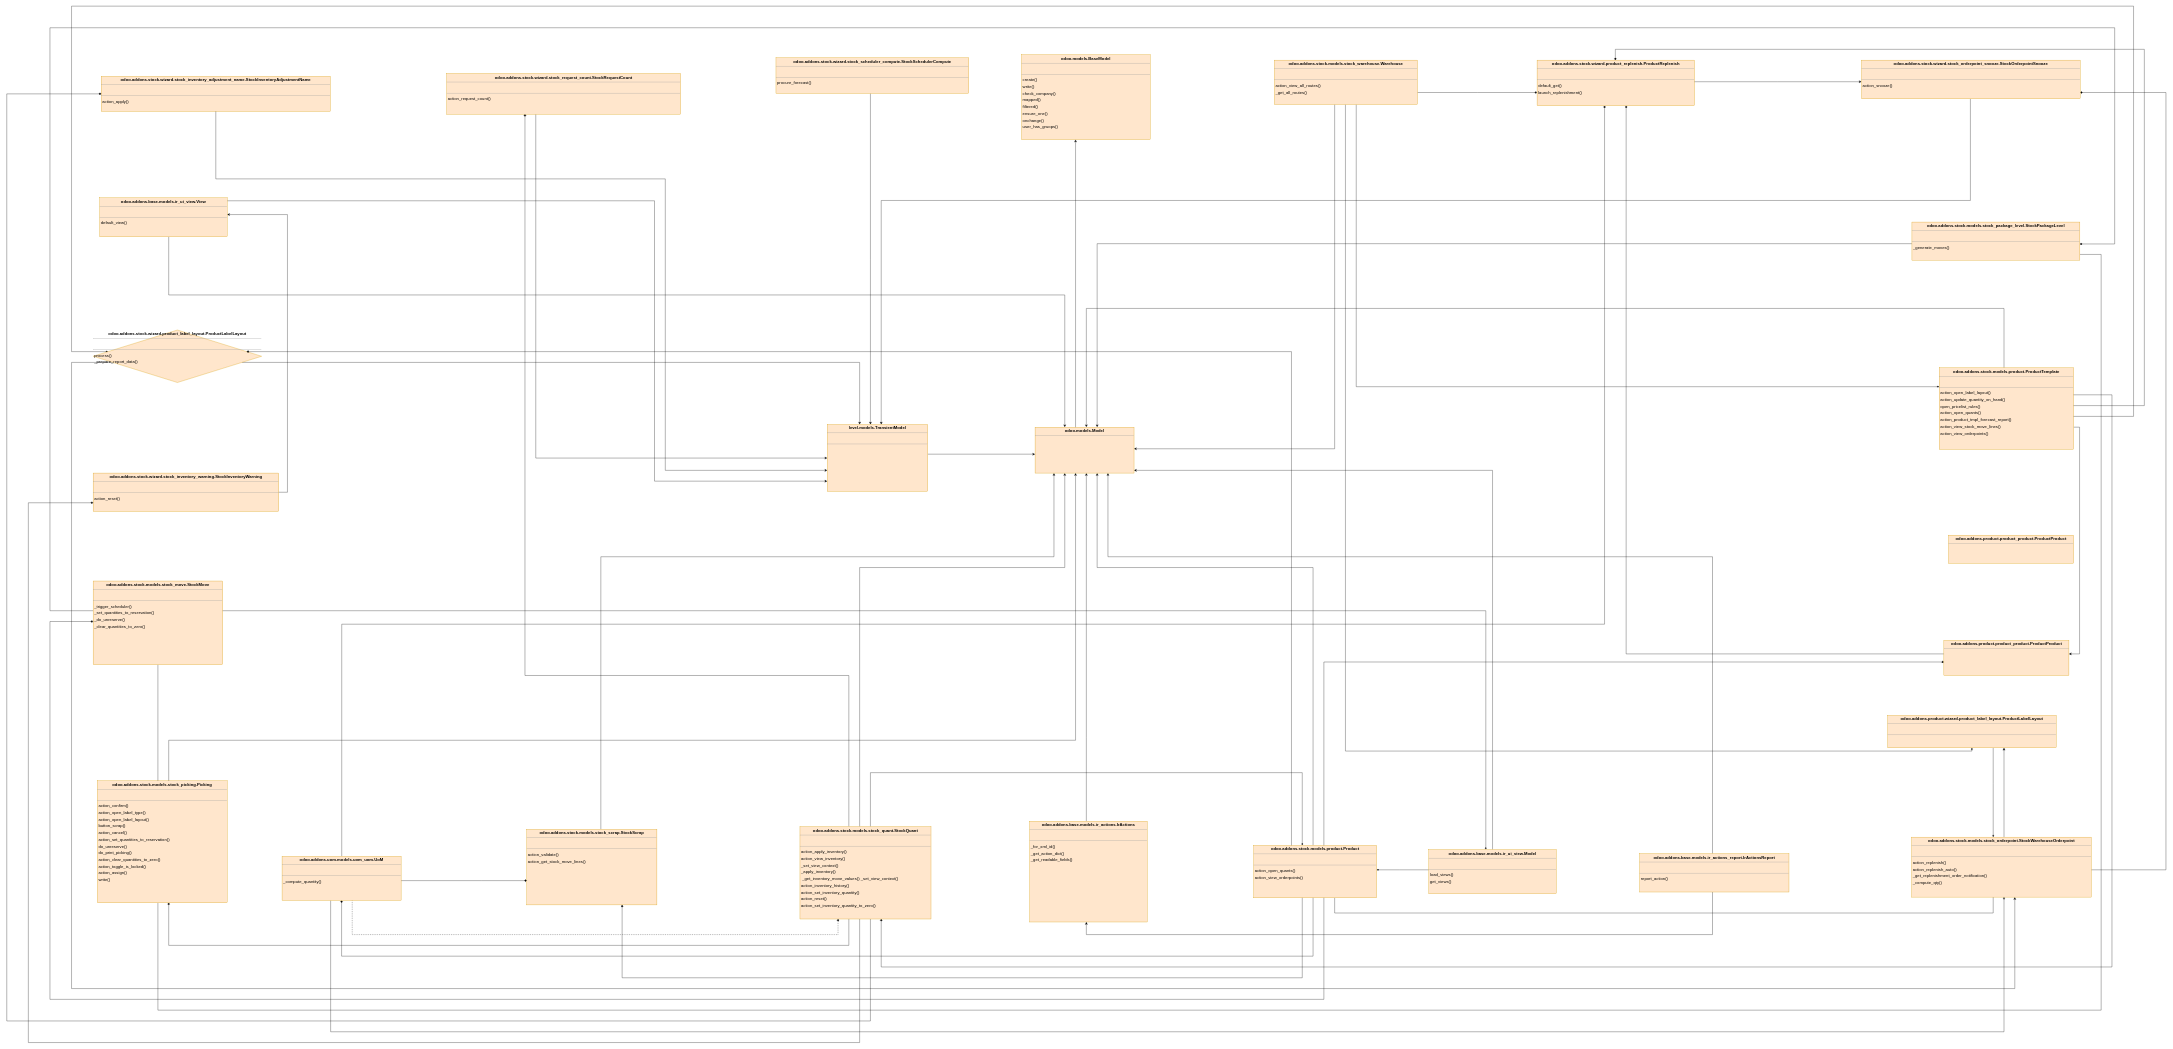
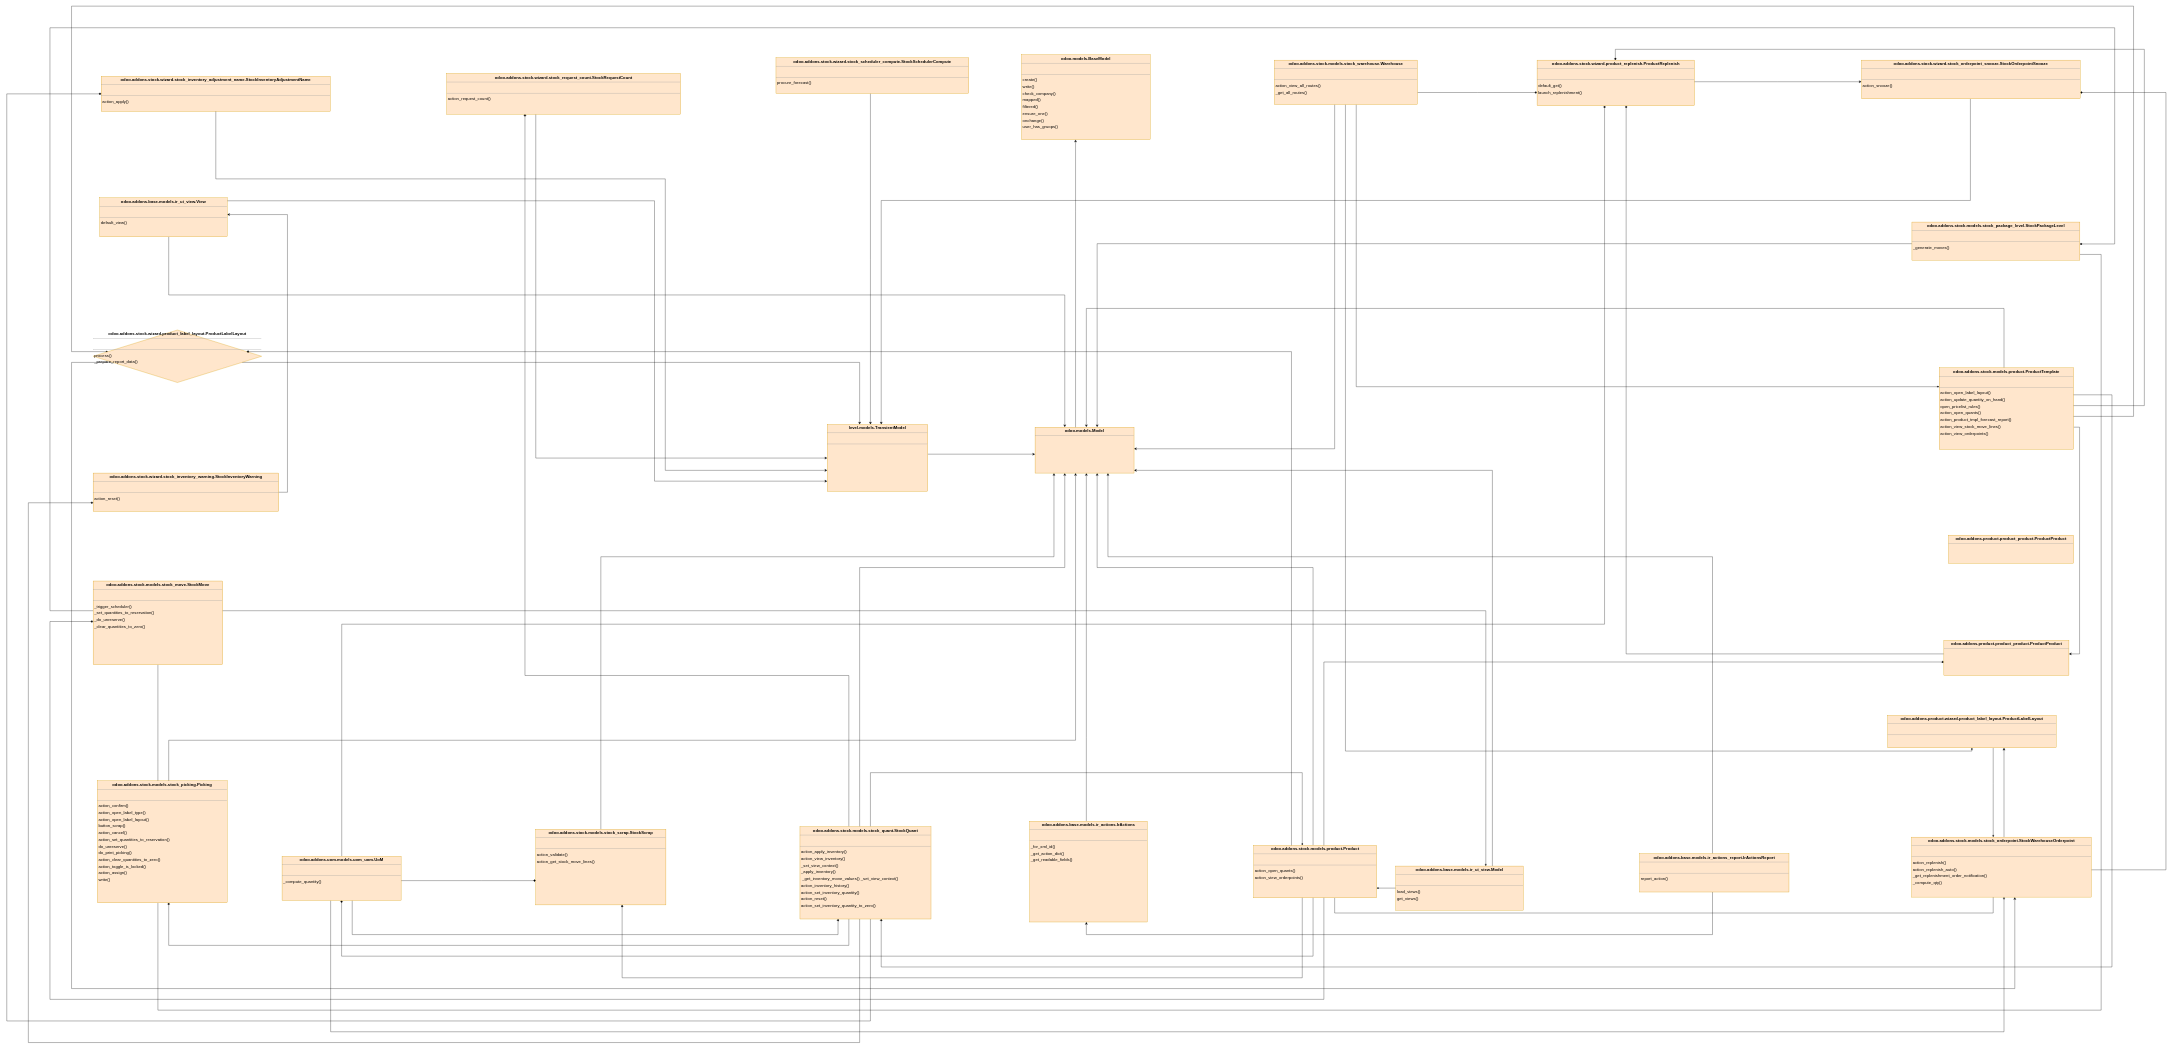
(591, 867) -> (600, 867)
(1493, 872) -> (1460, 888)
(585, 935) -> (585, 935)
